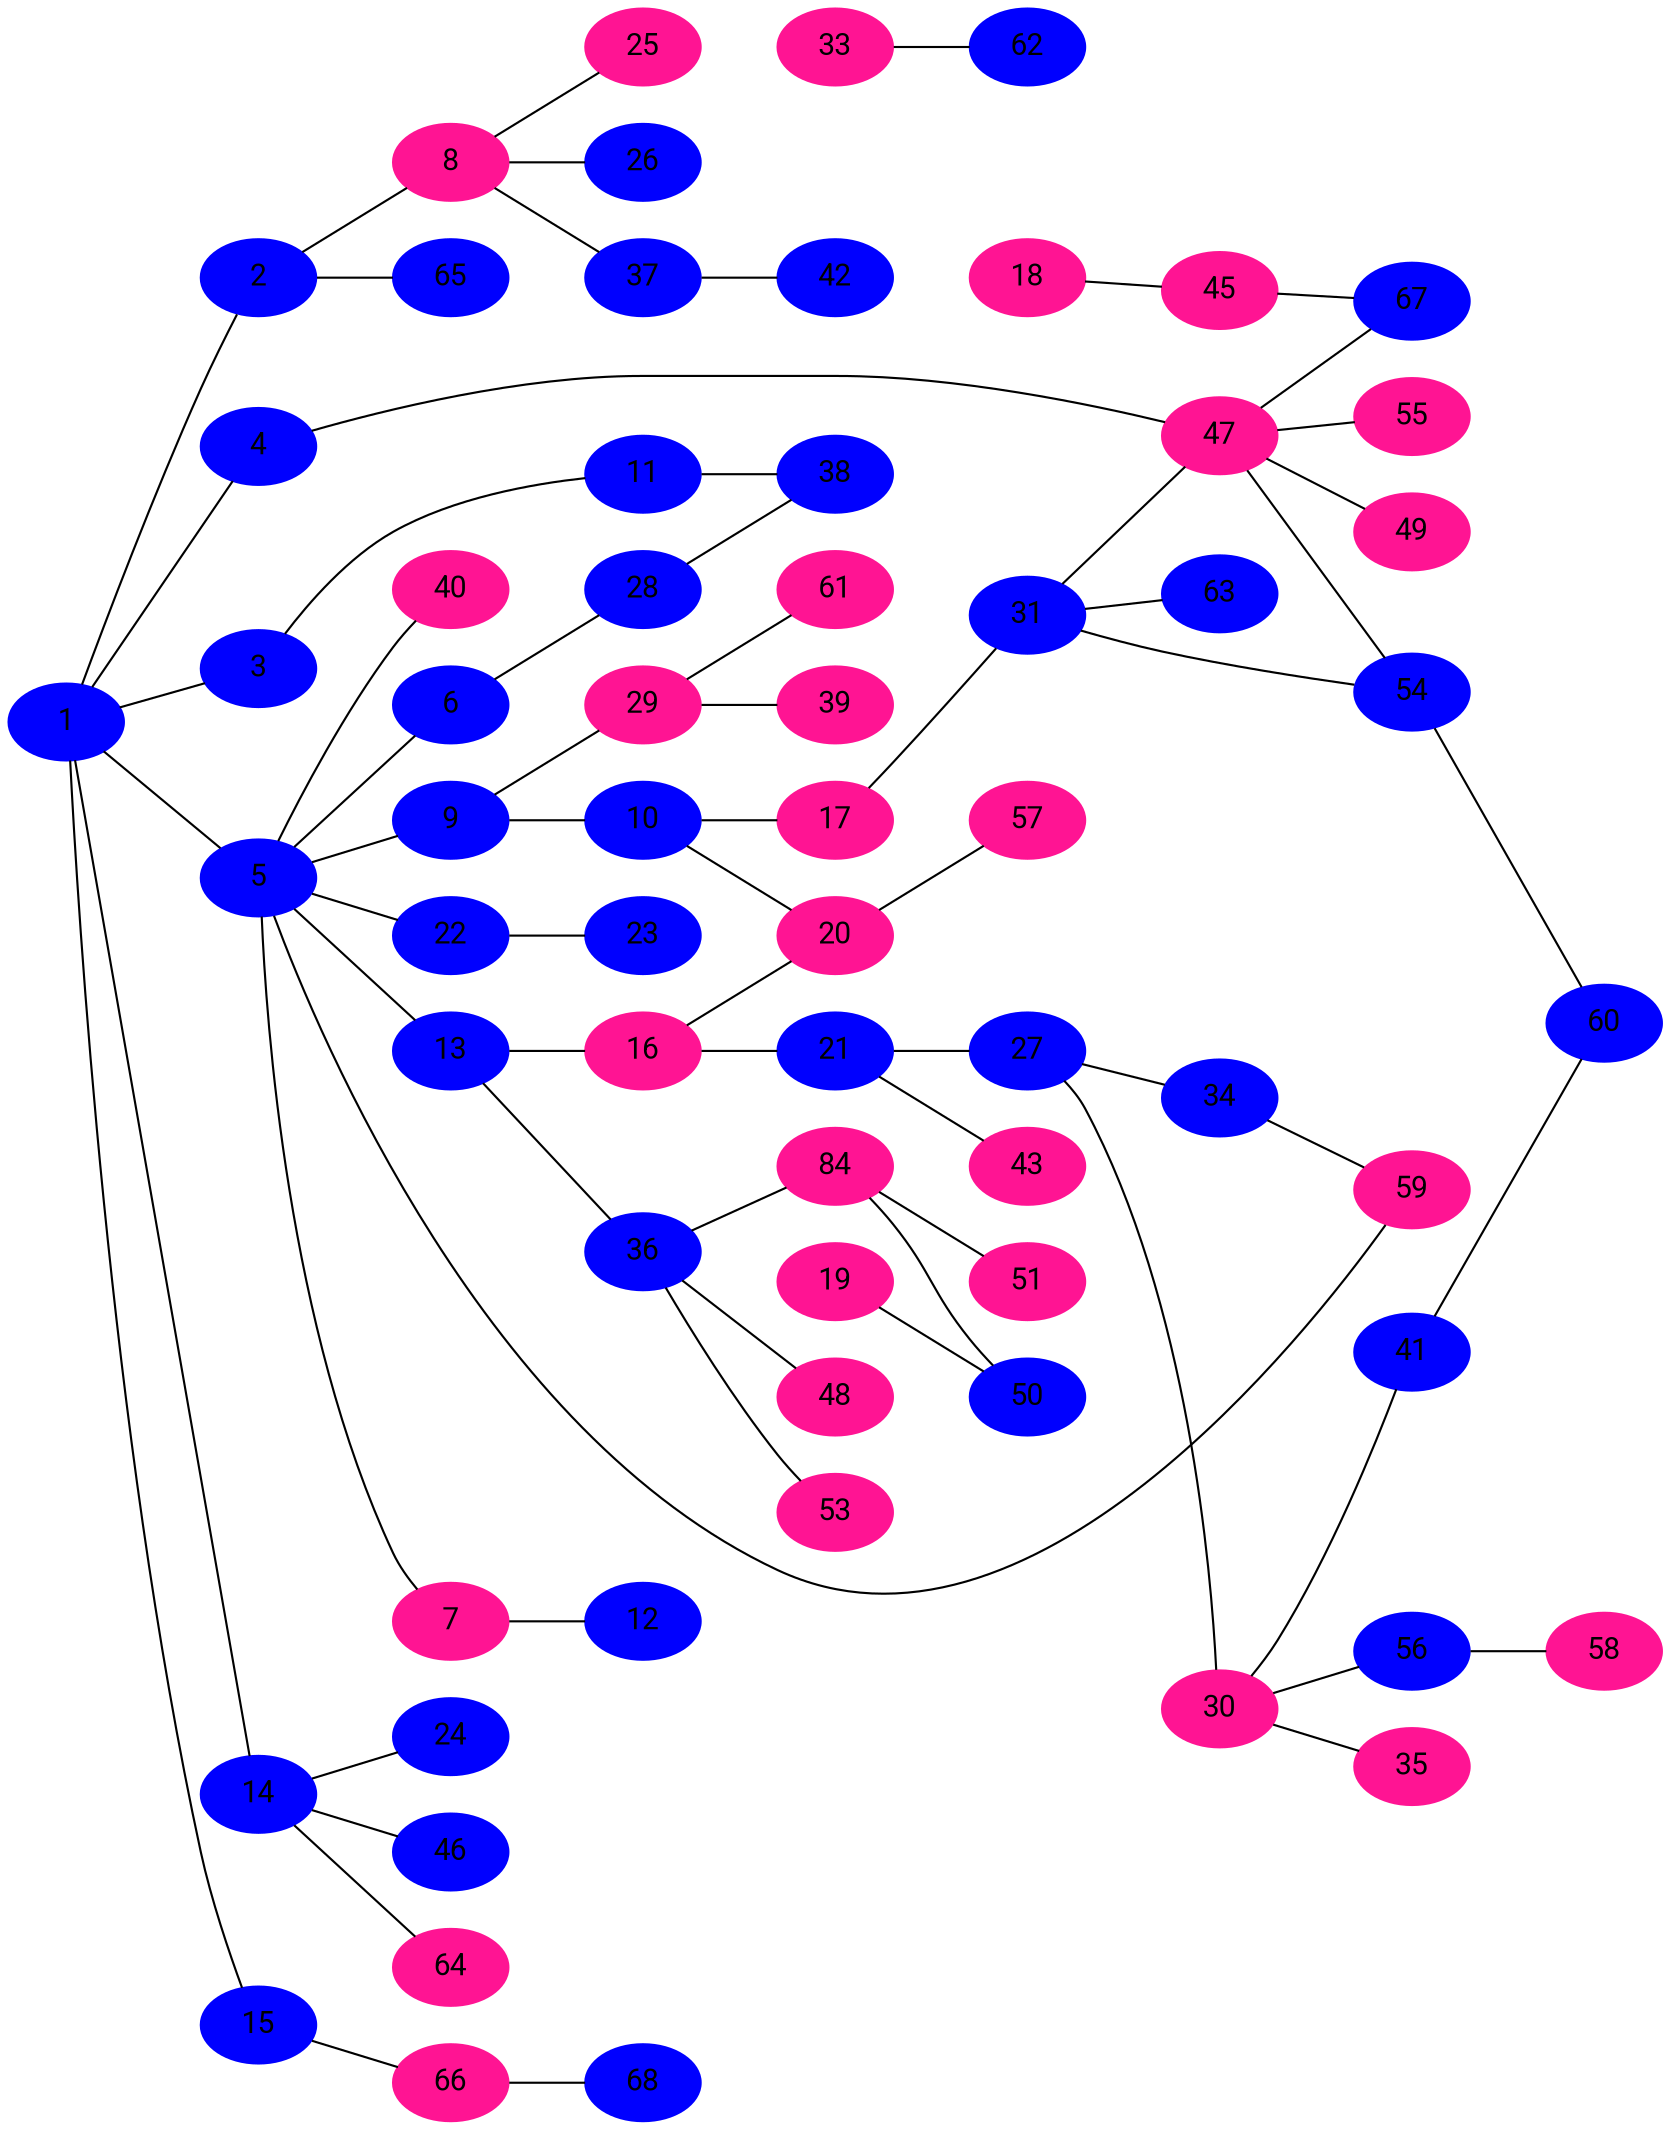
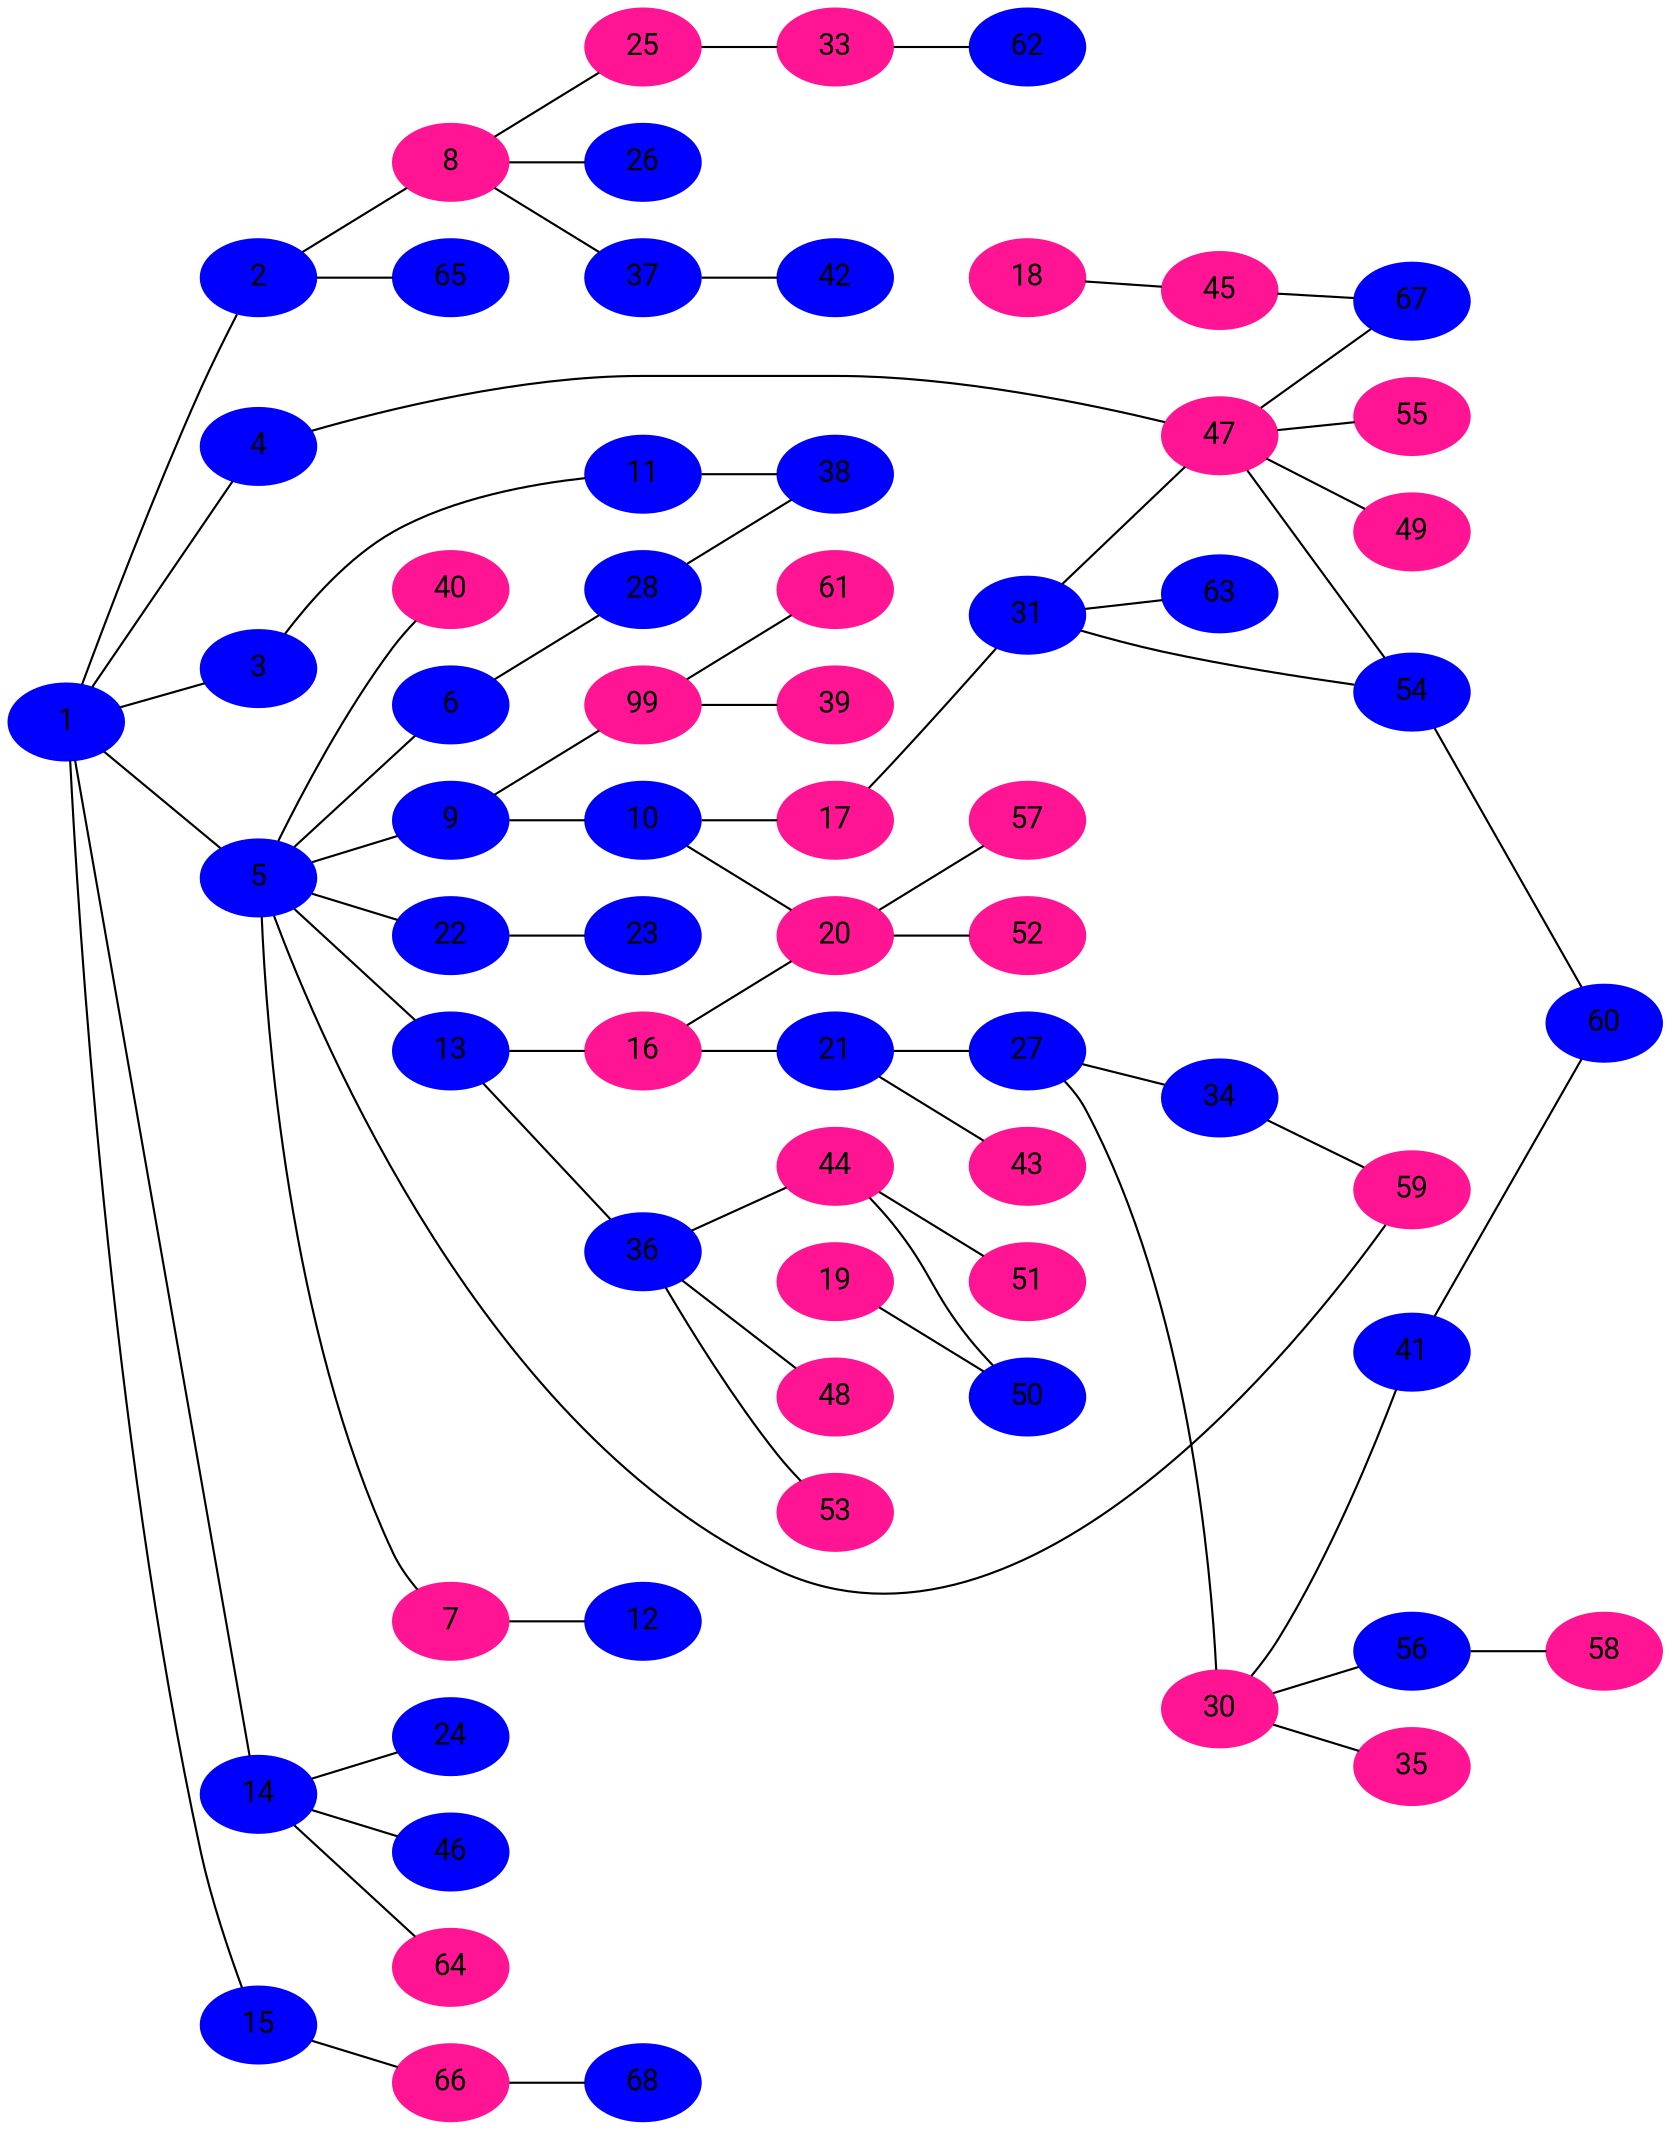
none -> (739, 47)
(643, 705) -> (643, 705)
none -> (1027, 936)
(835, 1166) -> (835, 1166)
